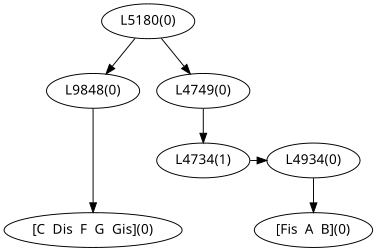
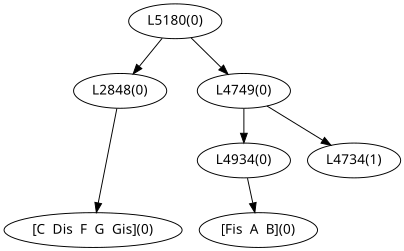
(93, 91) -> (120, 91)
(254, 160) -> (244, 121)
